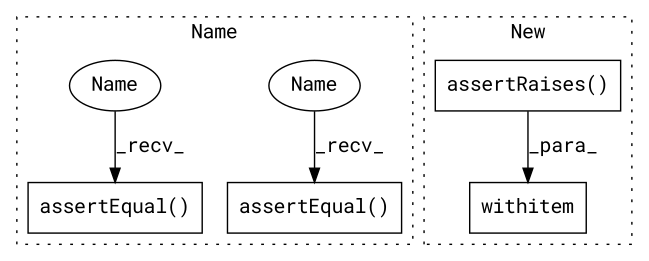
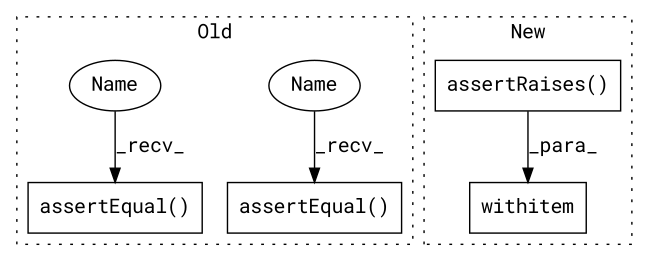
(215, 33) -> (215, 33)
